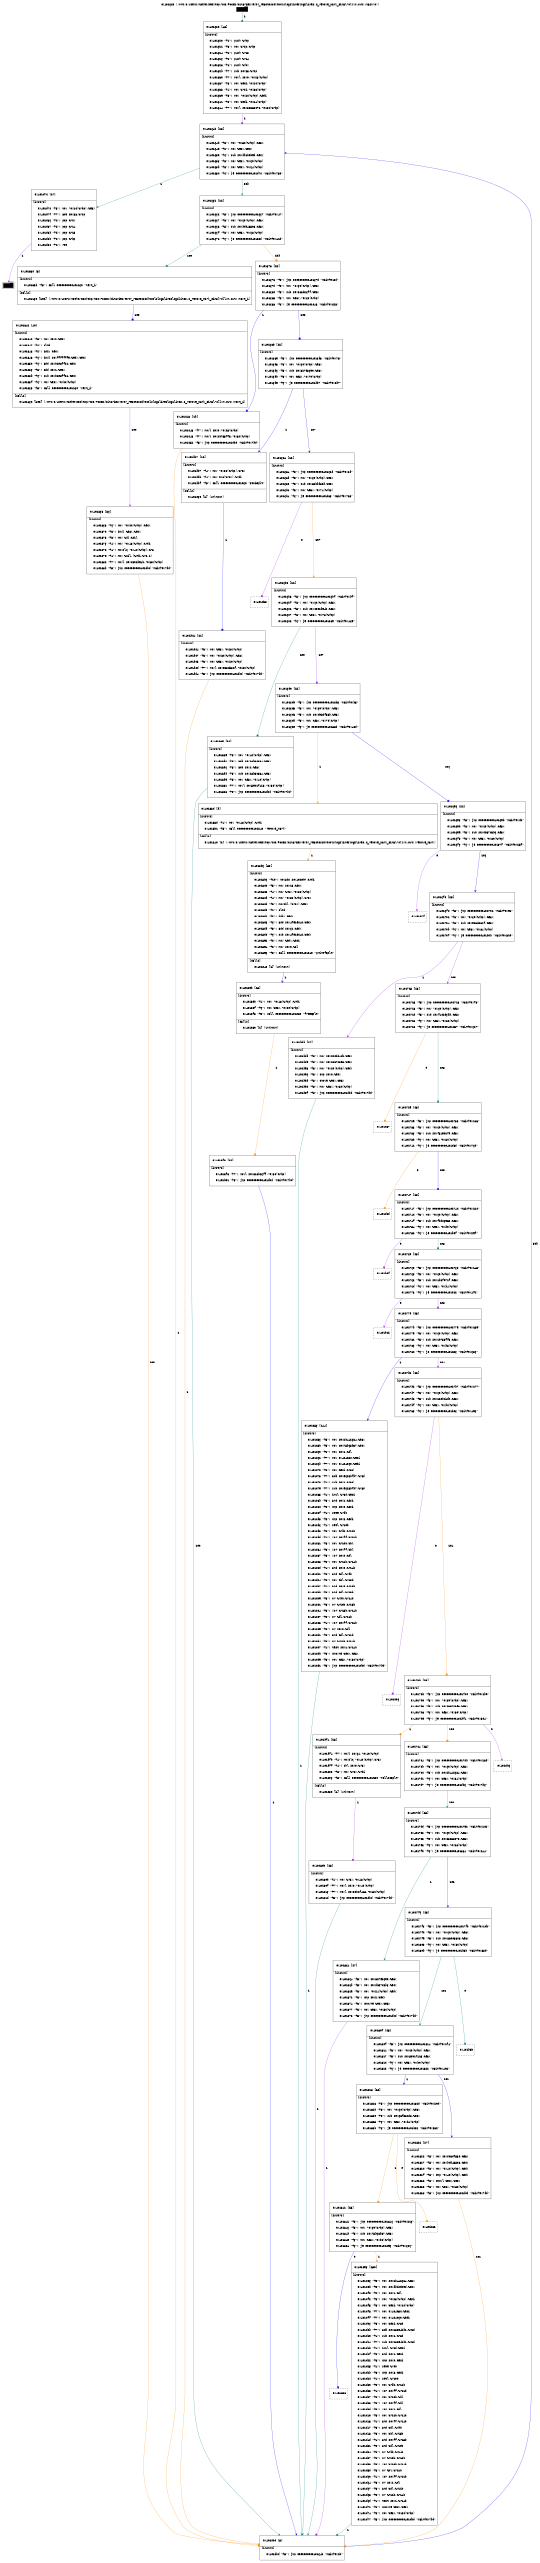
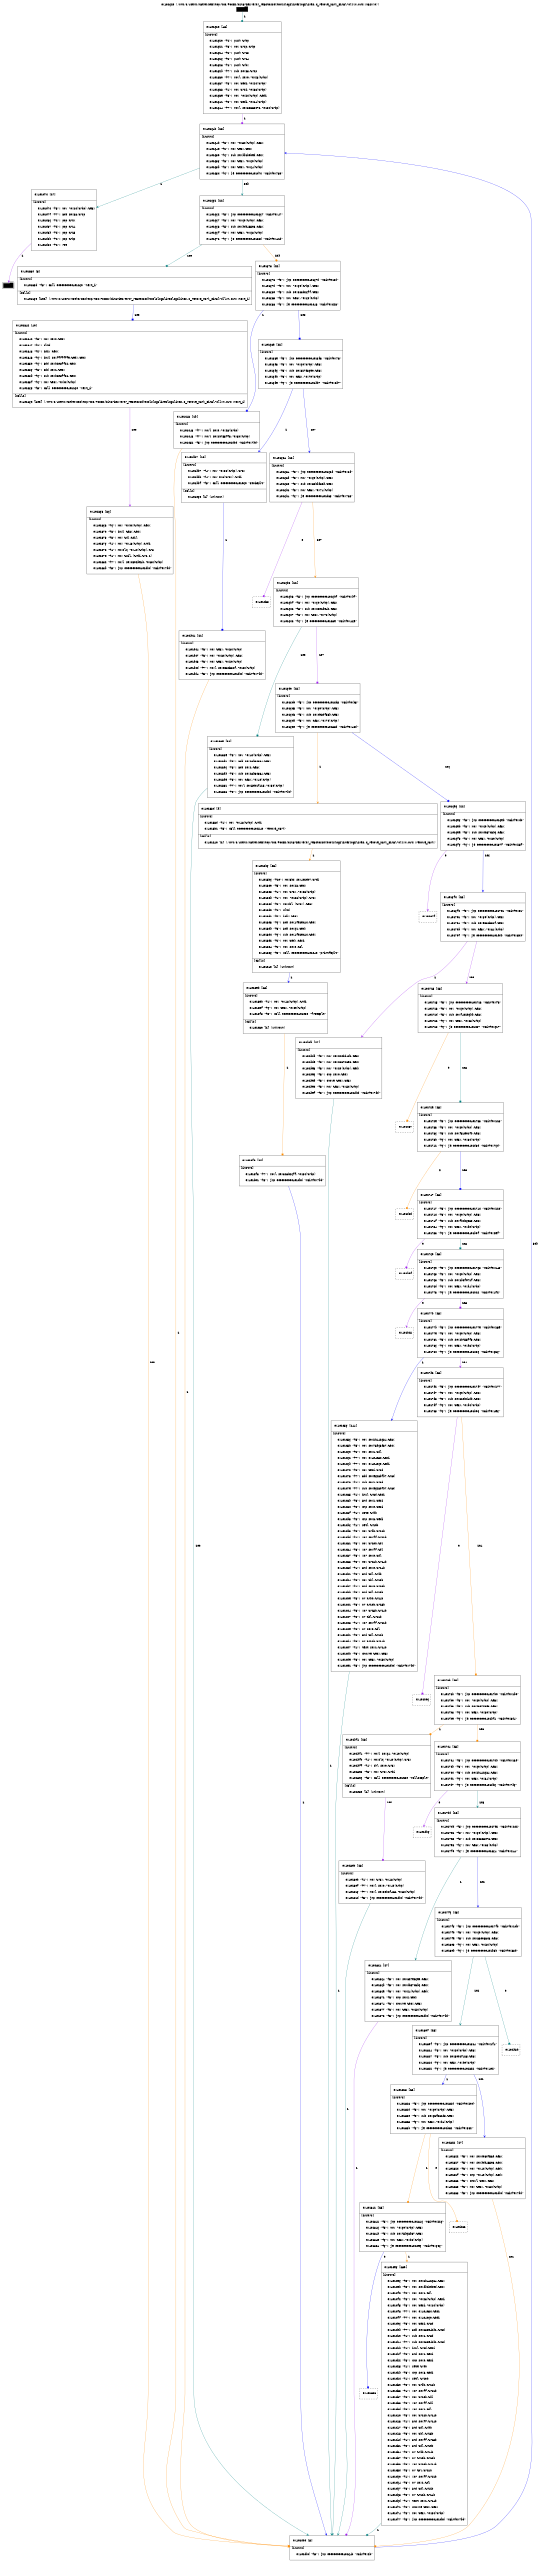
(495, 1740) -> (434, 1806)
(357, 1803) -> (389, 1803)
